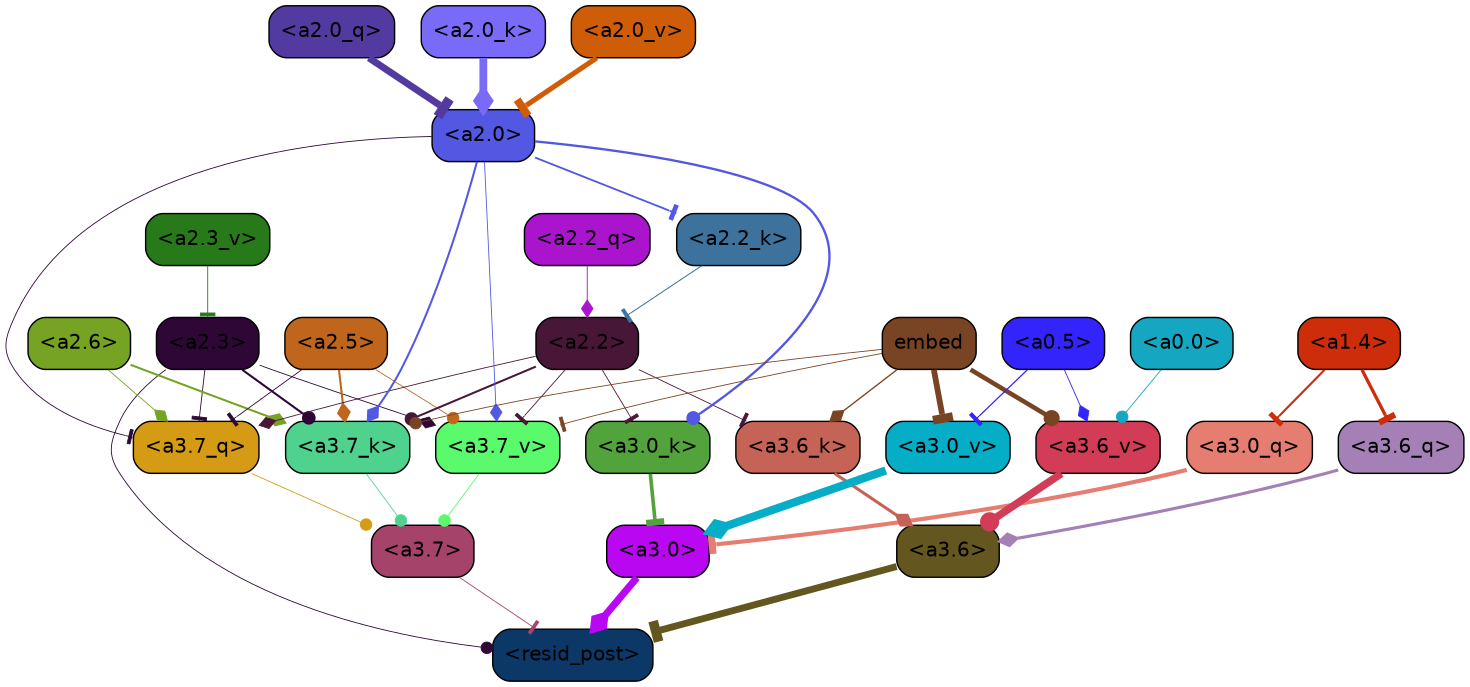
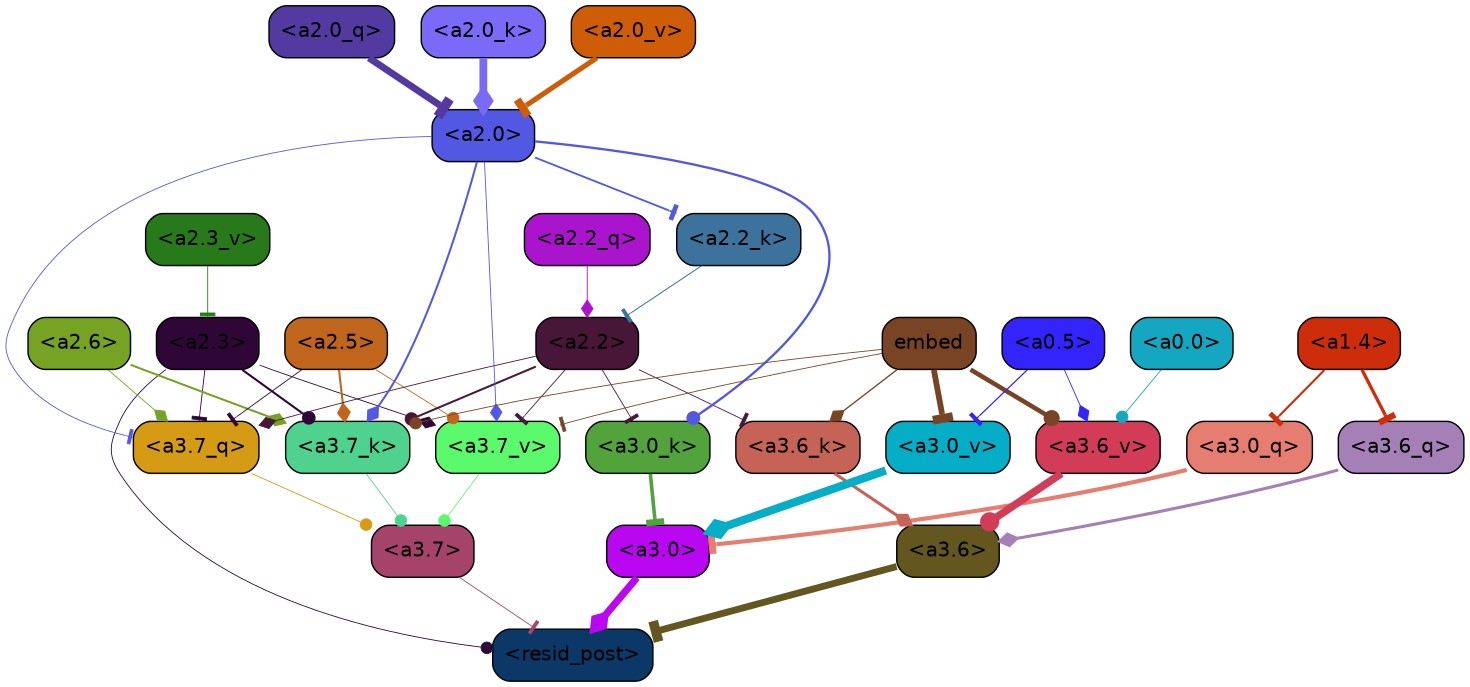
(112, 213) -> (112, 213)
